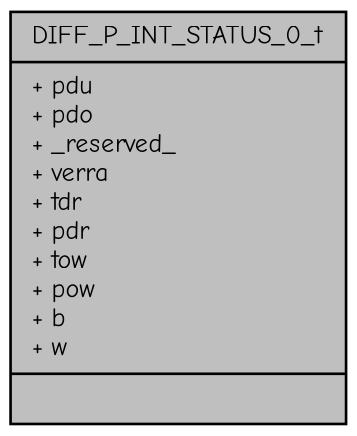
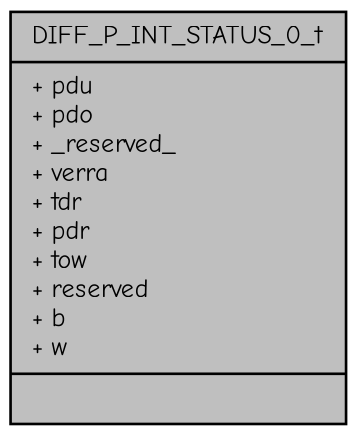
(65, 289) -> (91, 289)
